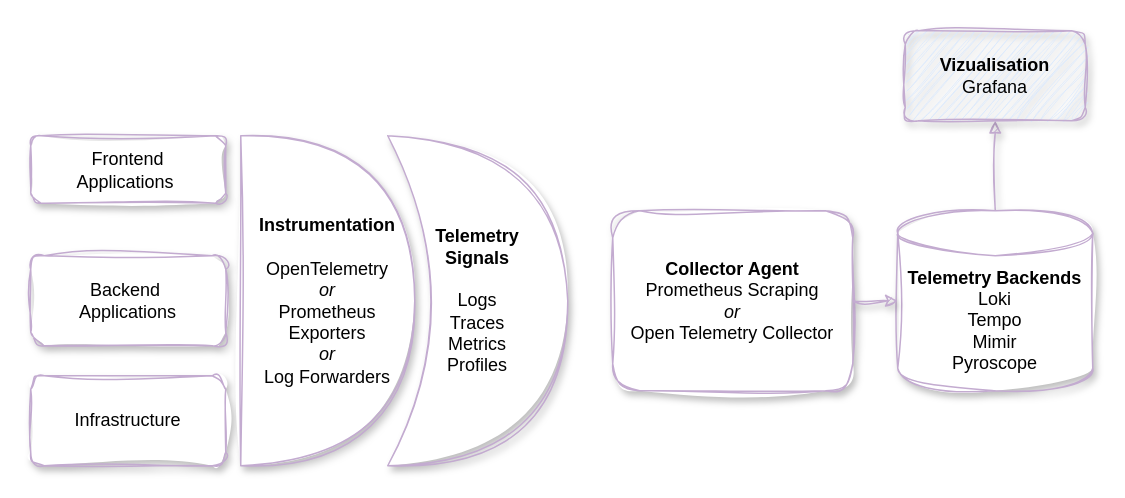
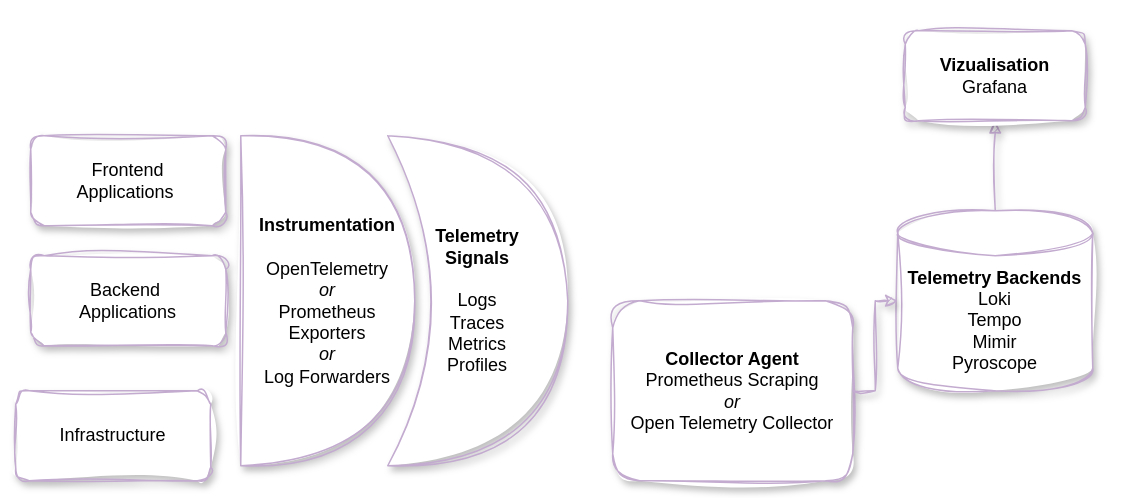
(995, 76) -> (995, 76)
(128, 170) -> (128, 181)
(733, 301) -> (733, 391)
(128, 421) -> (113, 436)
